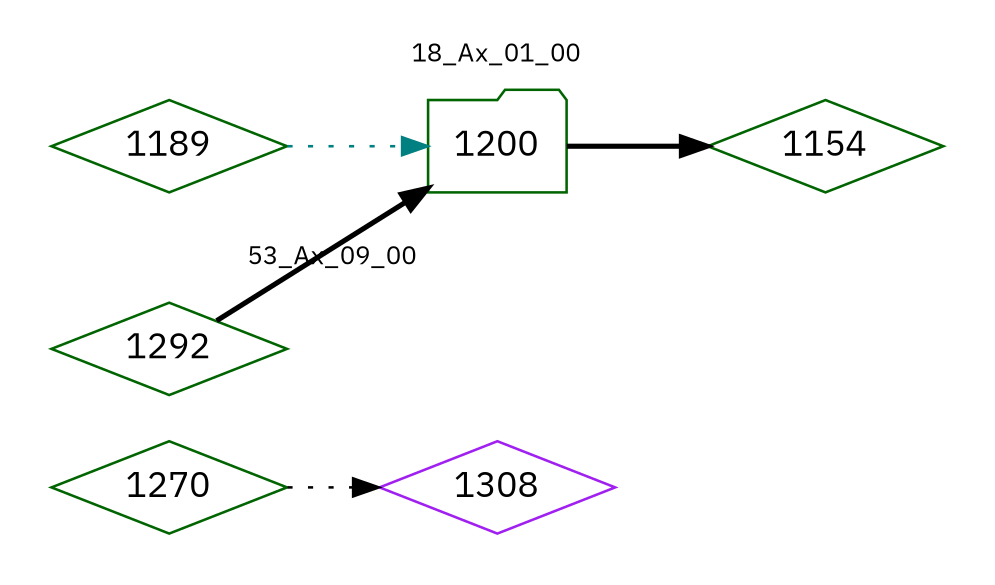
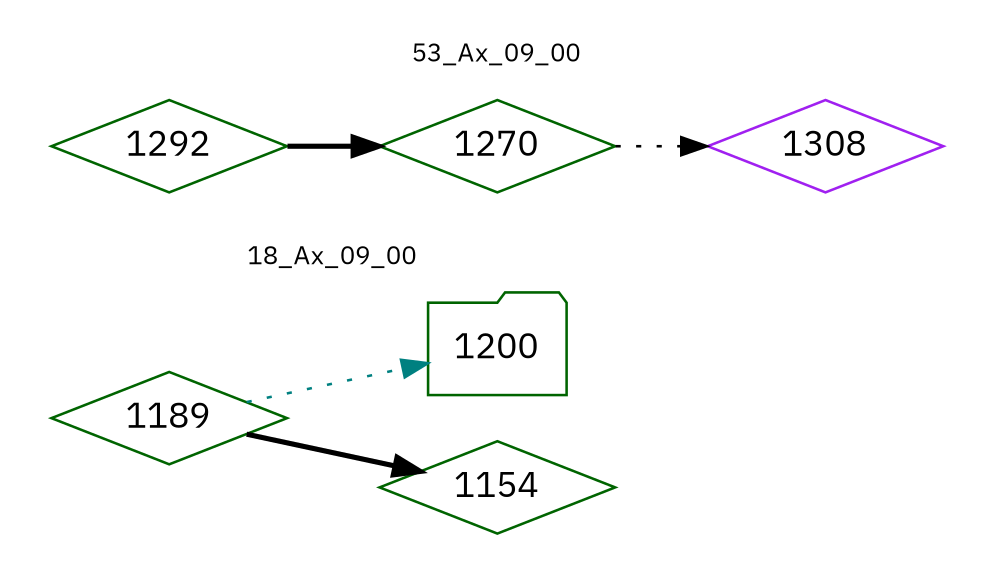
(497, 55) -> (333, 258)
(624, 146) -> (321, 450)
(311, 261) -> (320, 146)
